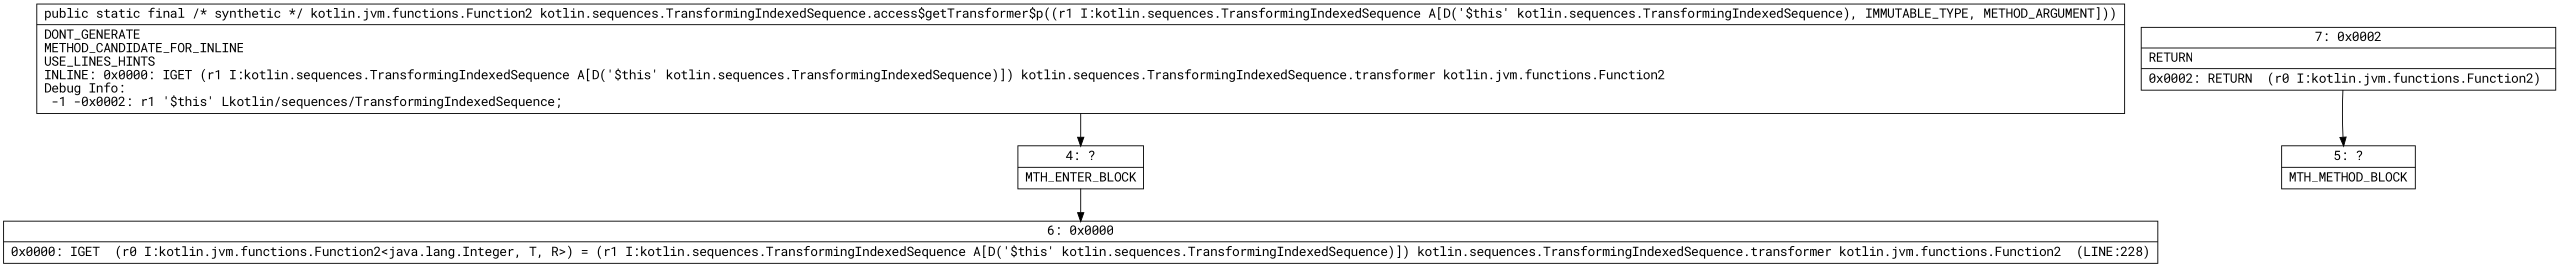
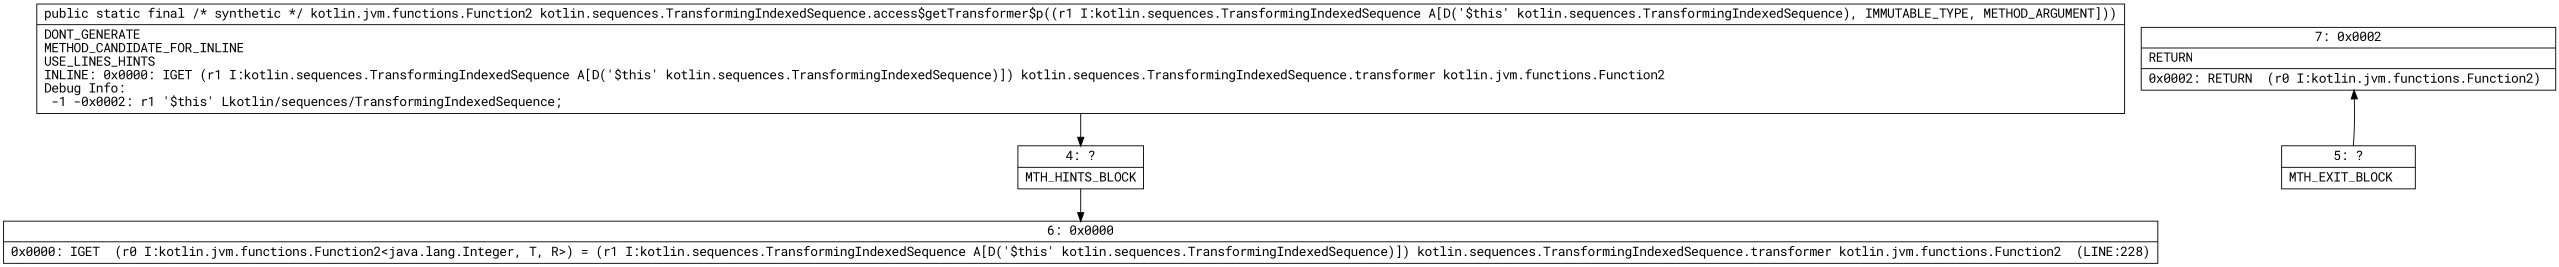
(2342, 114) -> (2354, 123)
(1081, 178) -> (1081, 178)
(2348, 178) -> (2341, 178)
